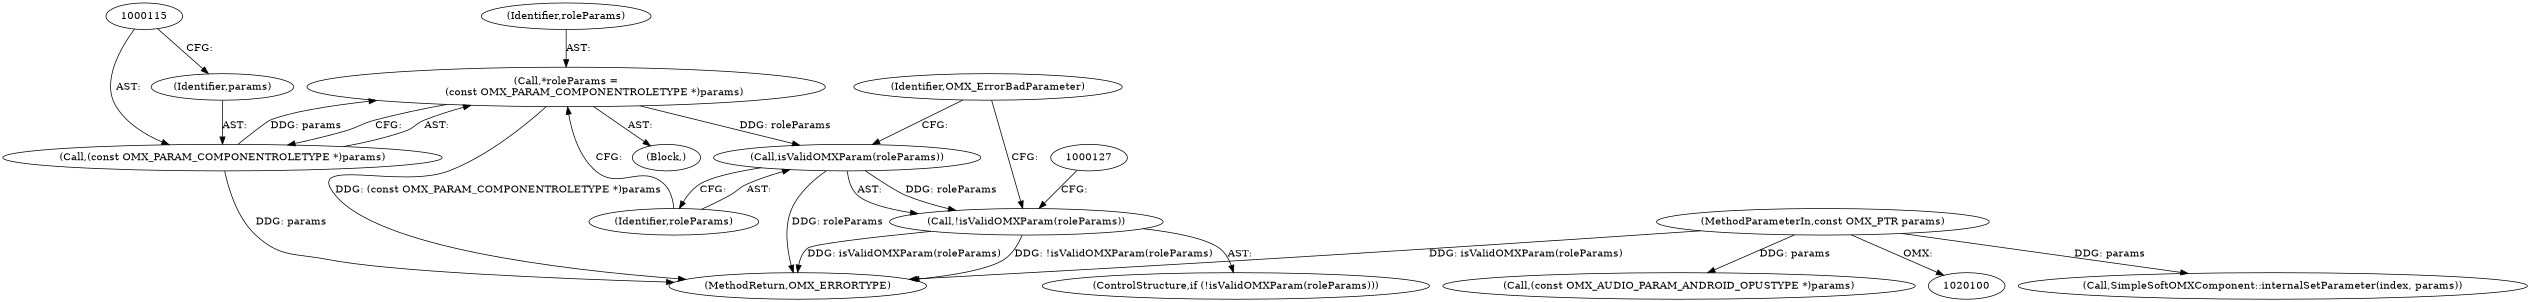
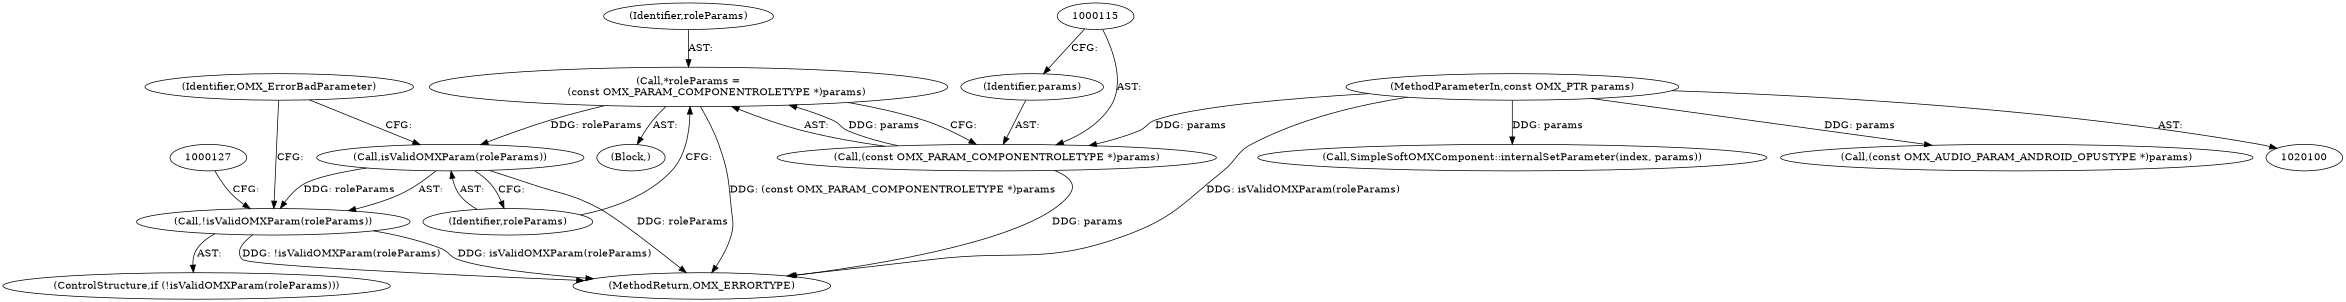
none -> (1229, 106)
(1920, 254) -> (2172, 126)
